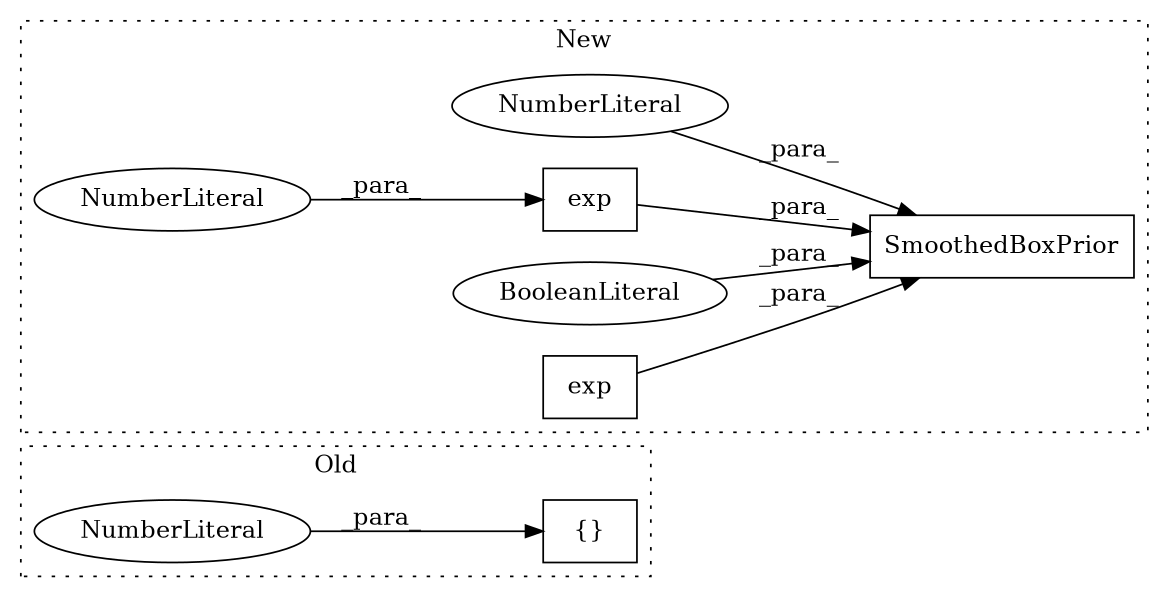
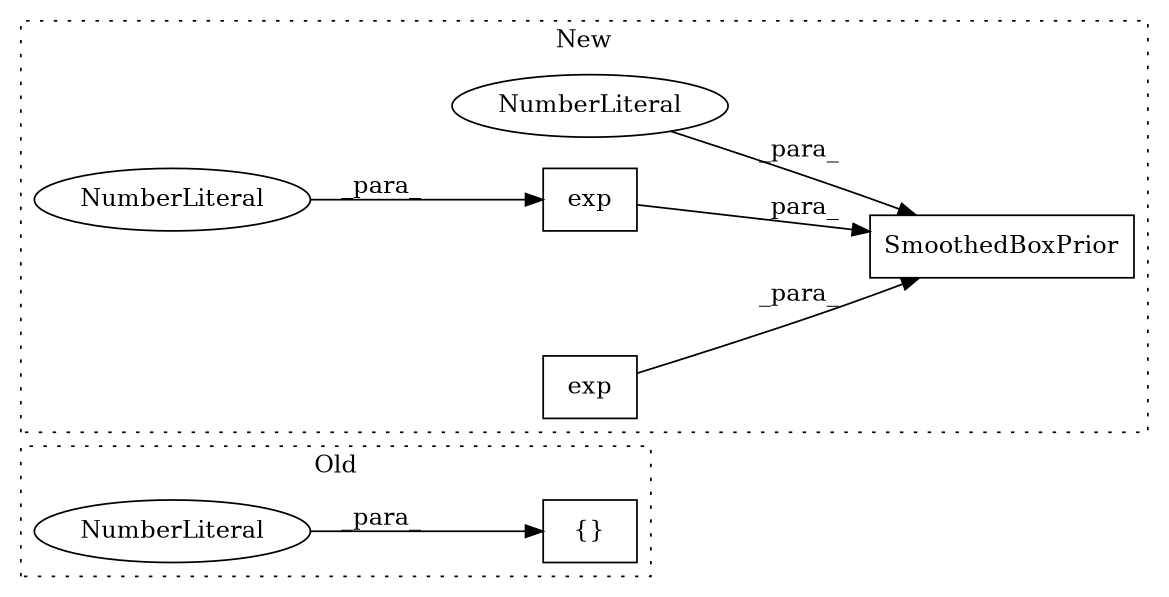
(590, 293) -> none
